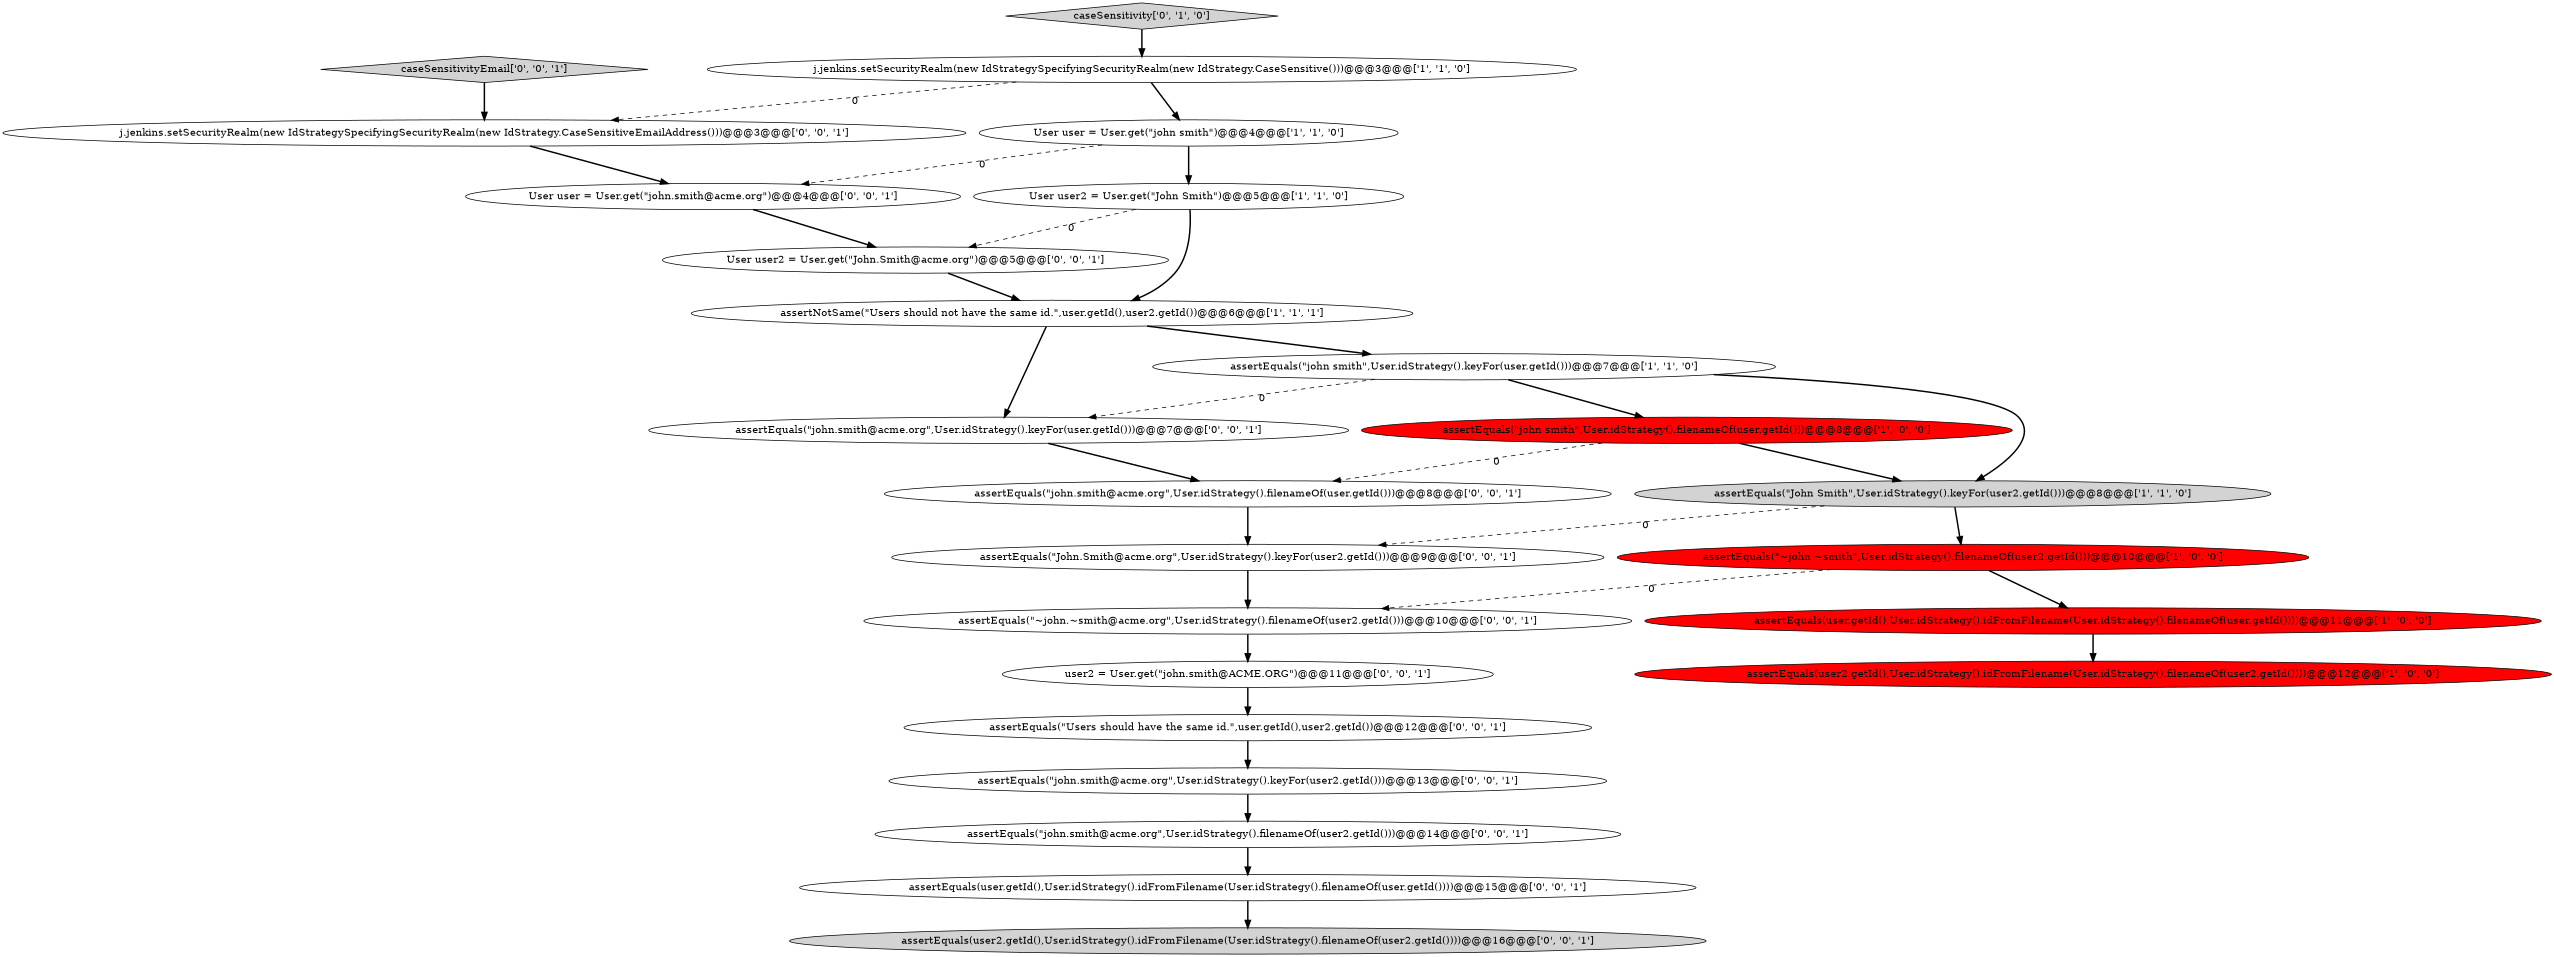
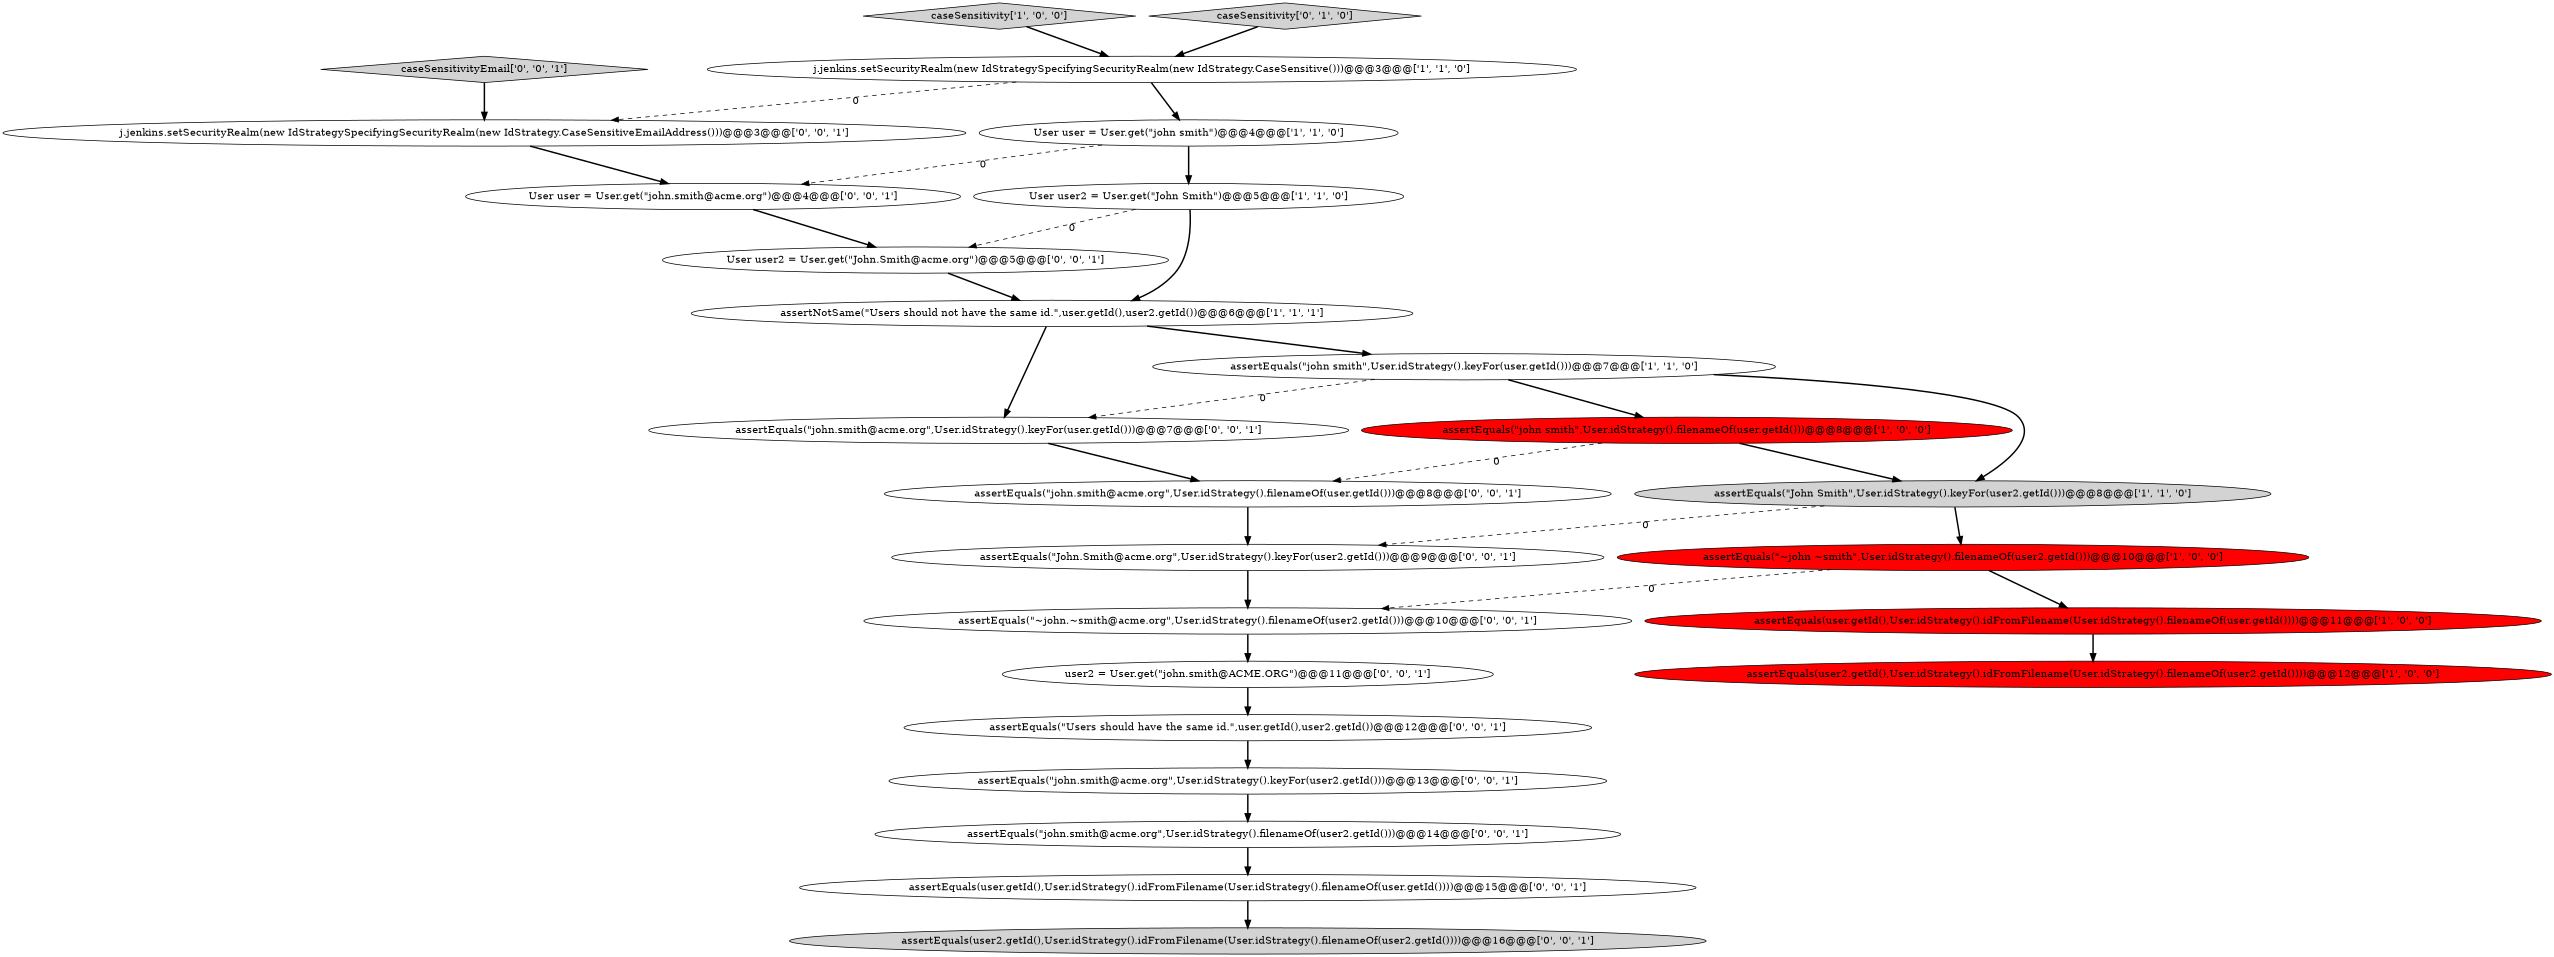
none -> (999, 16)
